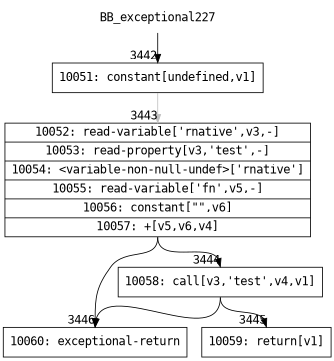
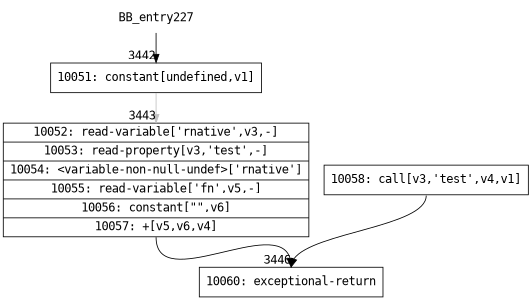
(158, 18) -> (156, 18)
(185, 252) -> none
(266, 342) -> none
